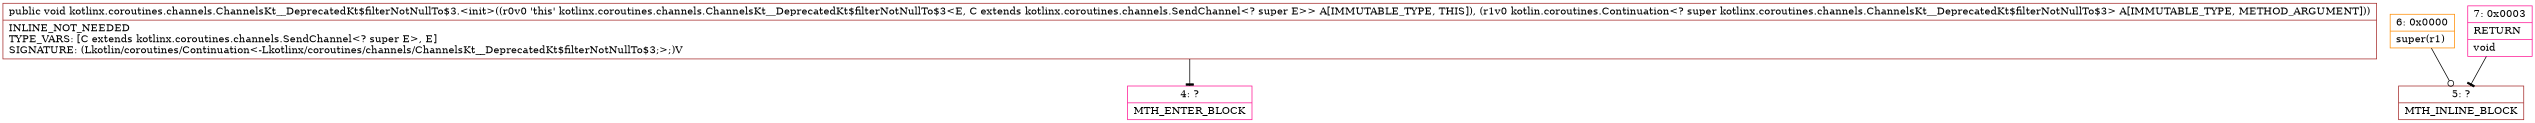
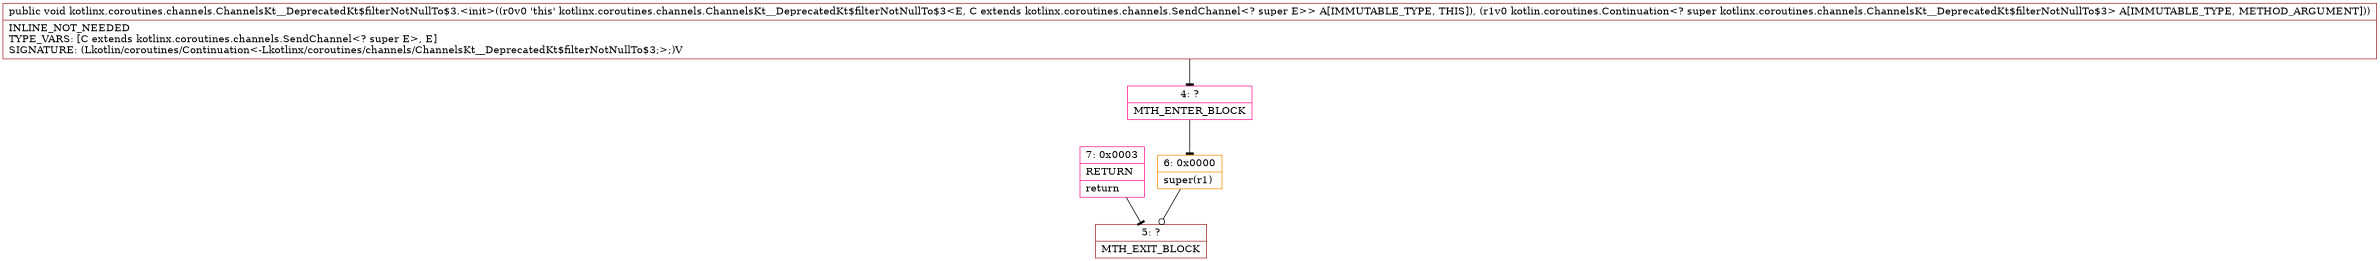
(2485, 48) -> (1103, 188)
(2461, 111) -> (1151, 249)
none -> (1190, 136)
